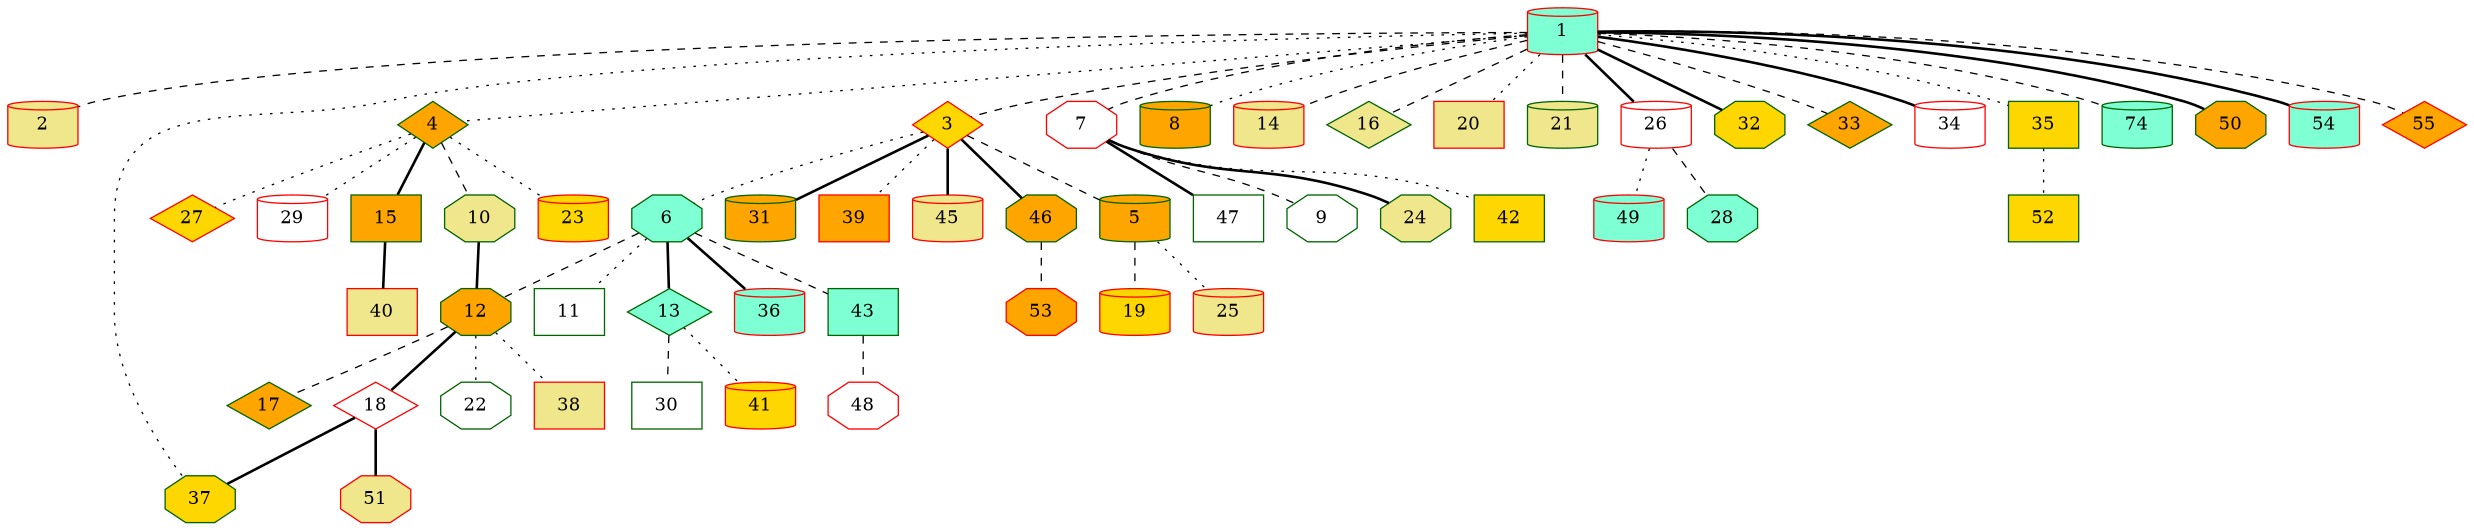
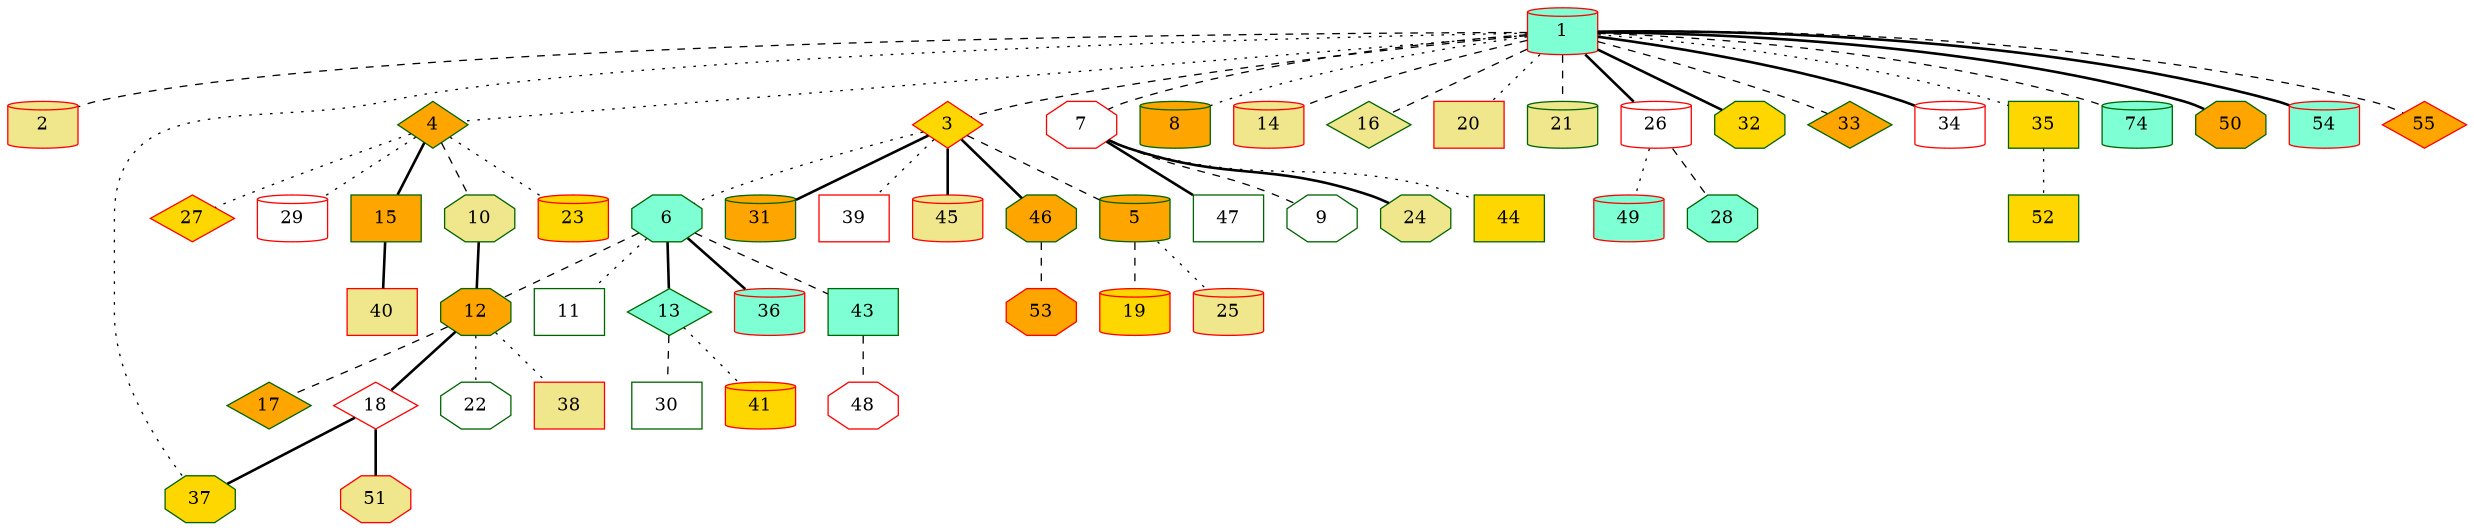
(854, 218) -> (854, 218)
(1509, 218) -> (1509, 218)
